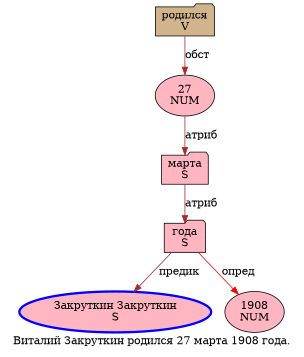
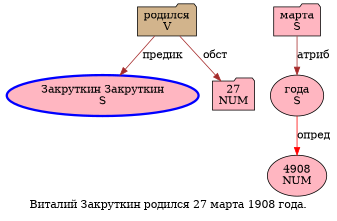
(185, 96) -> (234, 96)
(185, 132) -> none
(185, 238) -> (297, 96)
(155, 269) -> (140, 53)
(255, 312) -> (297, 176)
